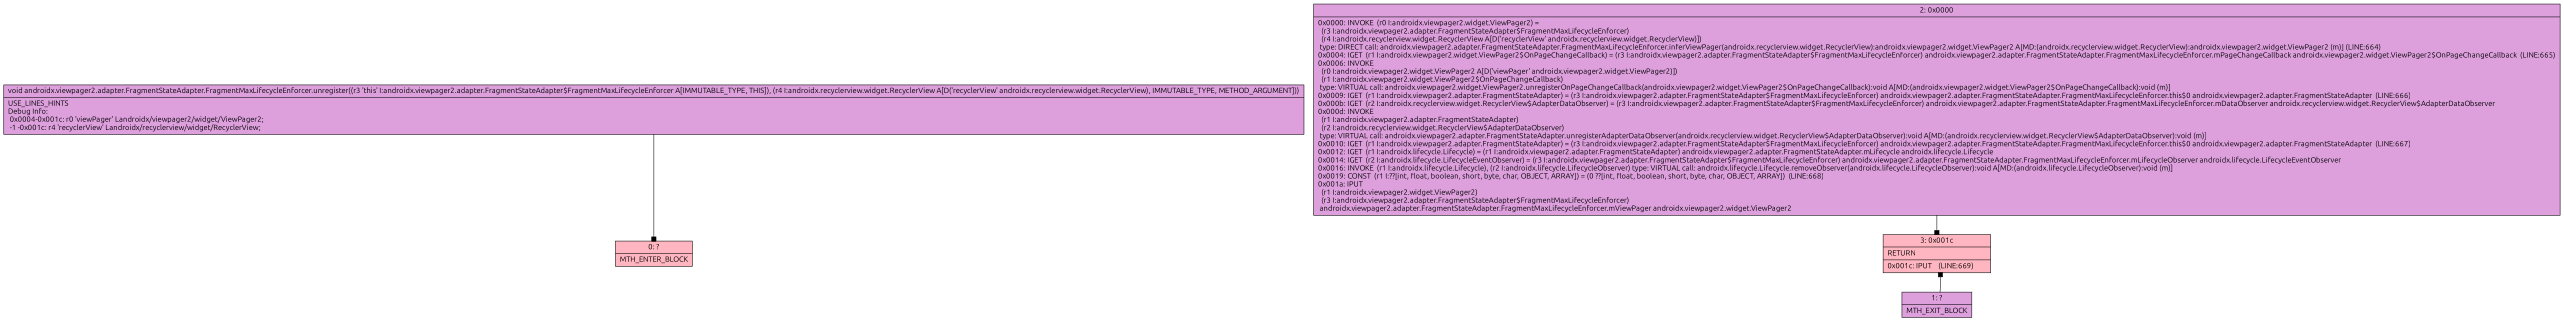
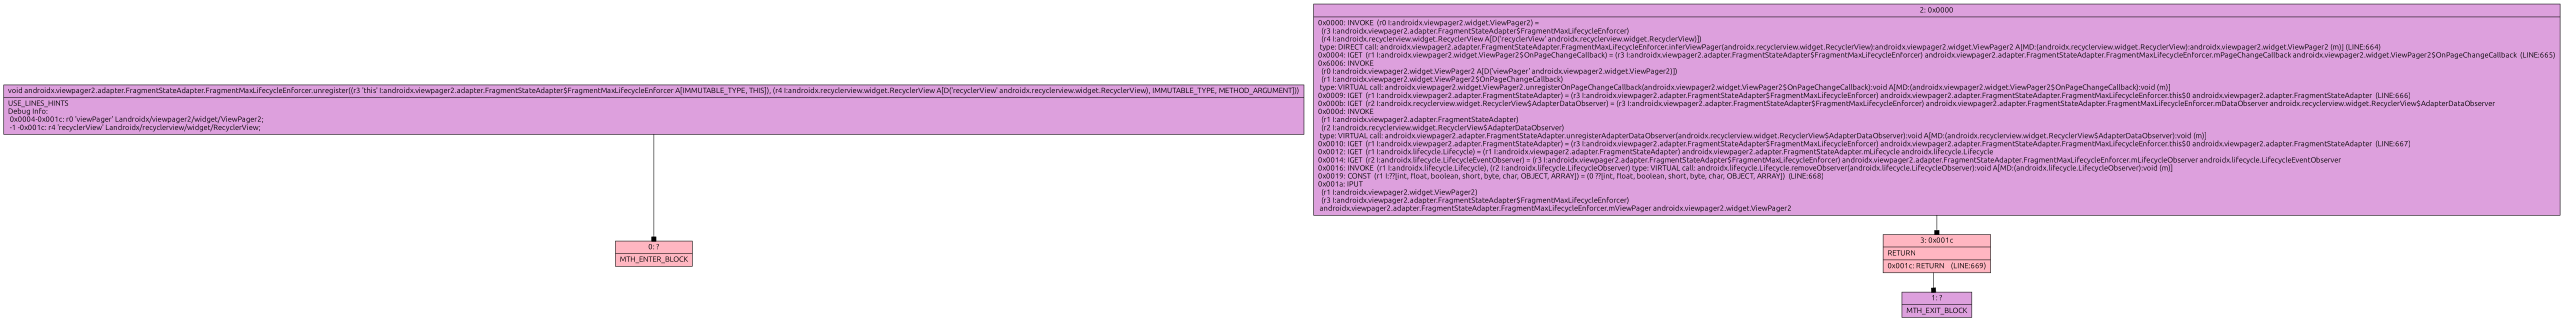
(1348, 63) -> (1348, 63)
(1931, 266) -> (1937, 266)
(1940, 285) -> (1933, 280)
